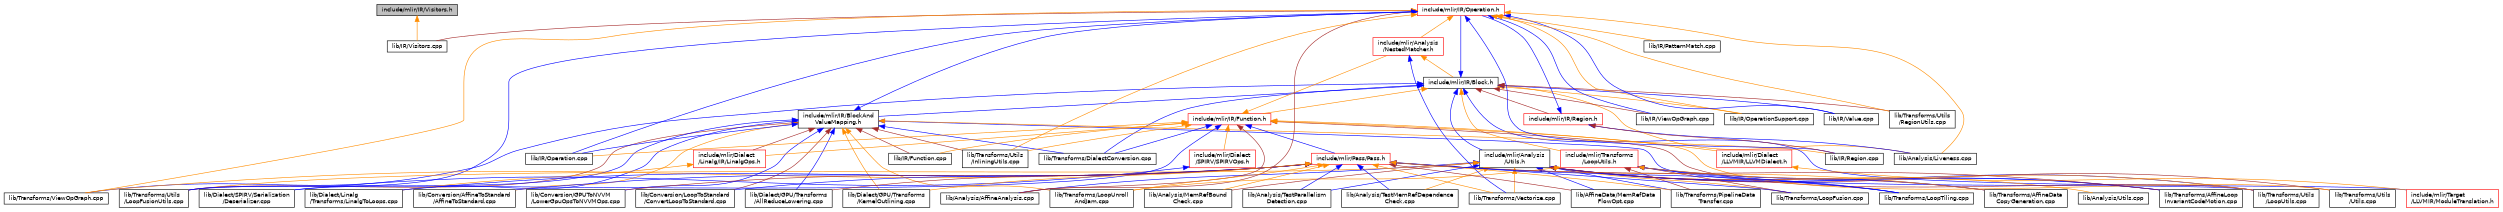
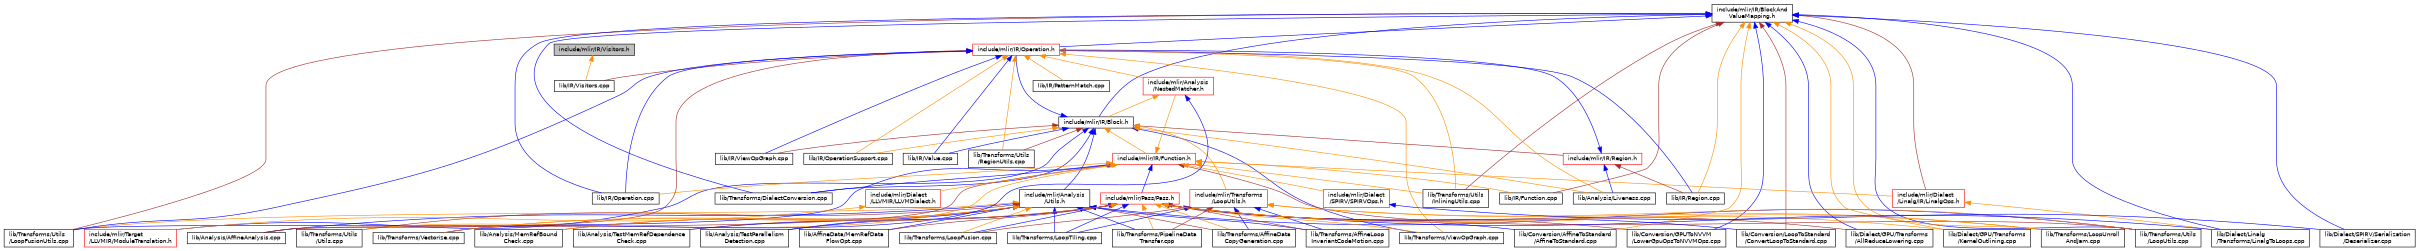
(1148, 101) -> (1313, 38)
(2113, 199) -> none
